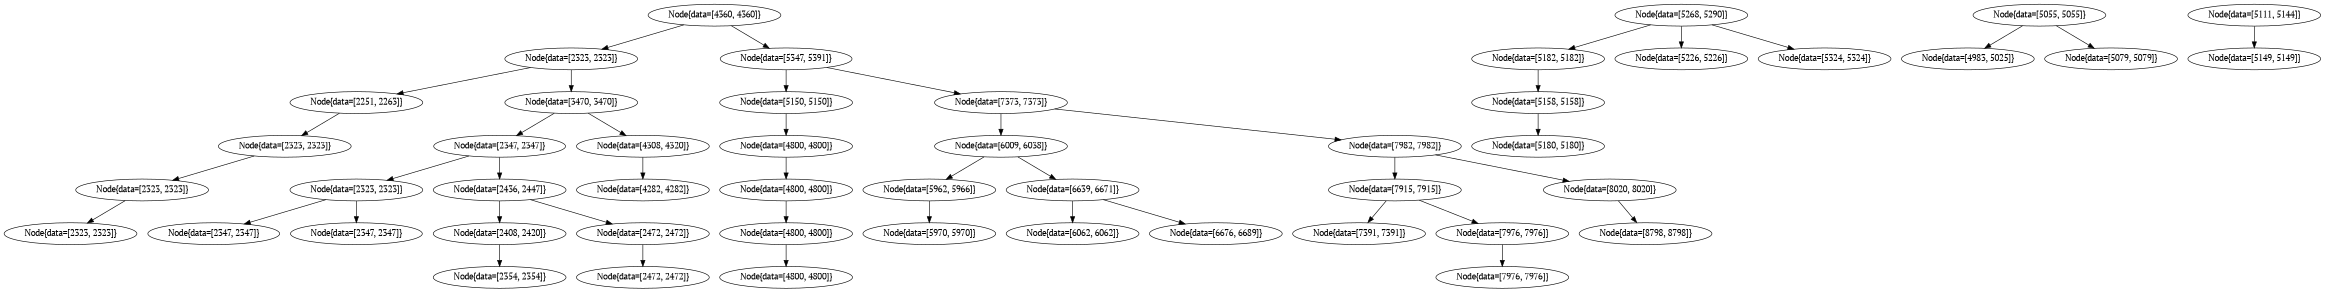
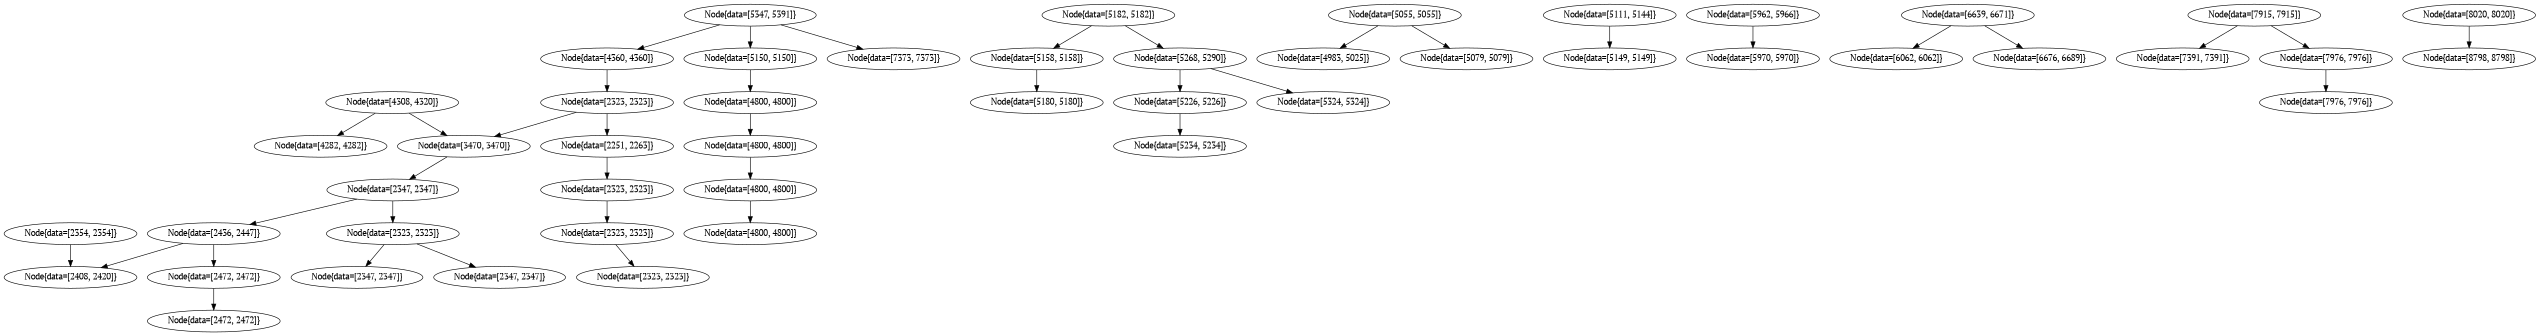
(748, 35) -> (682, 36)
(1613, 36) -> (1142, 35)
(604, 123) -> (425, 123)
(1001, 146) -> none
none -> (1180, 146)
(1395, 146) -> none
(500, 253) -> (71, 253)
